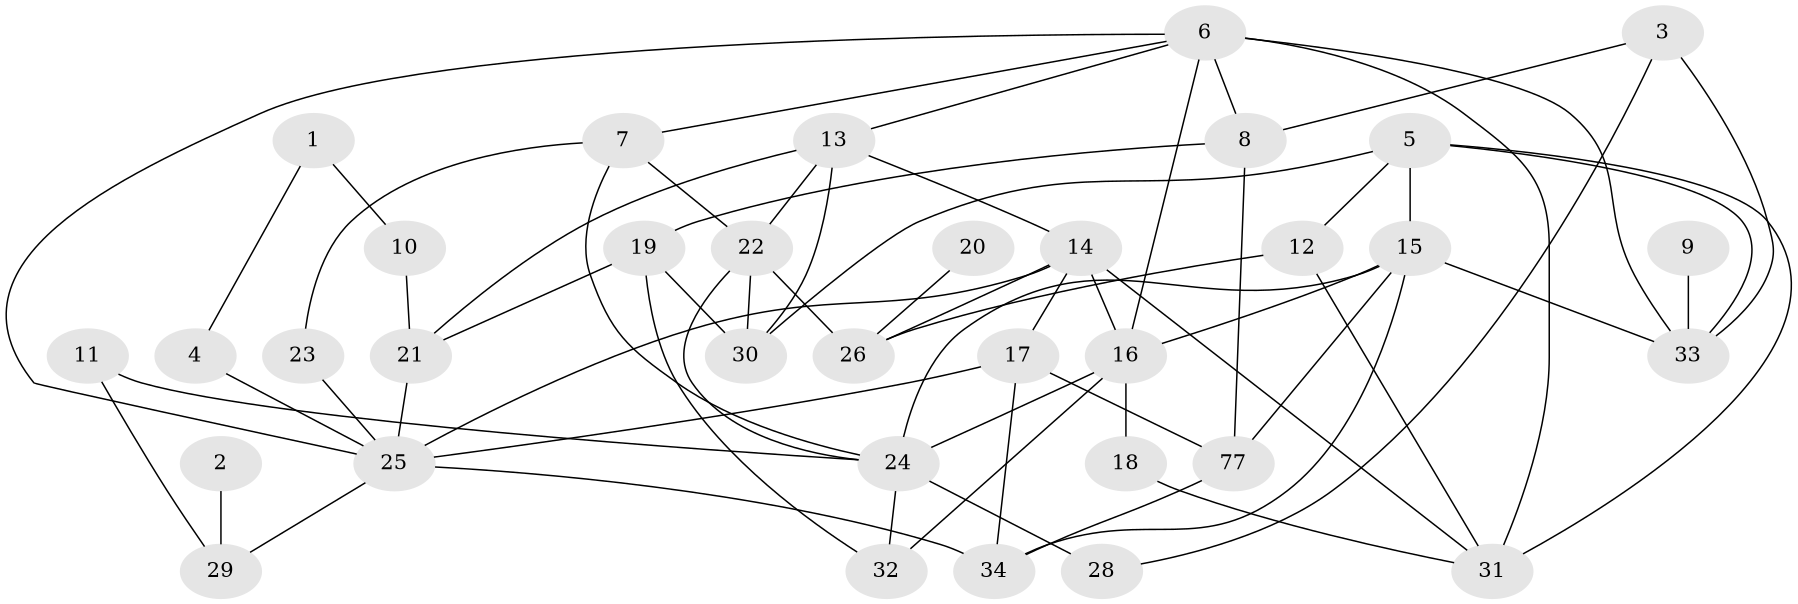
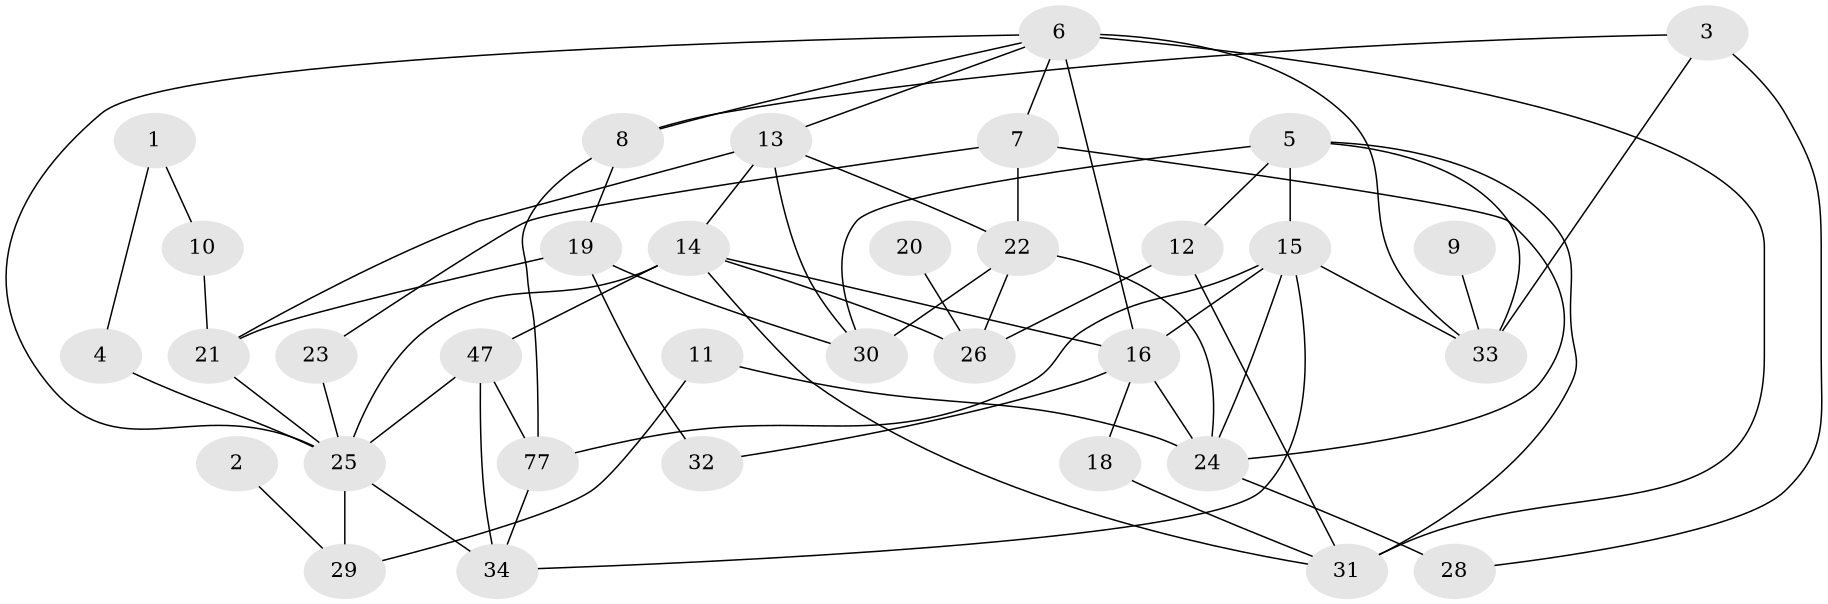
(1018, 356) -> (481, 356)
(893, 518) -> none
